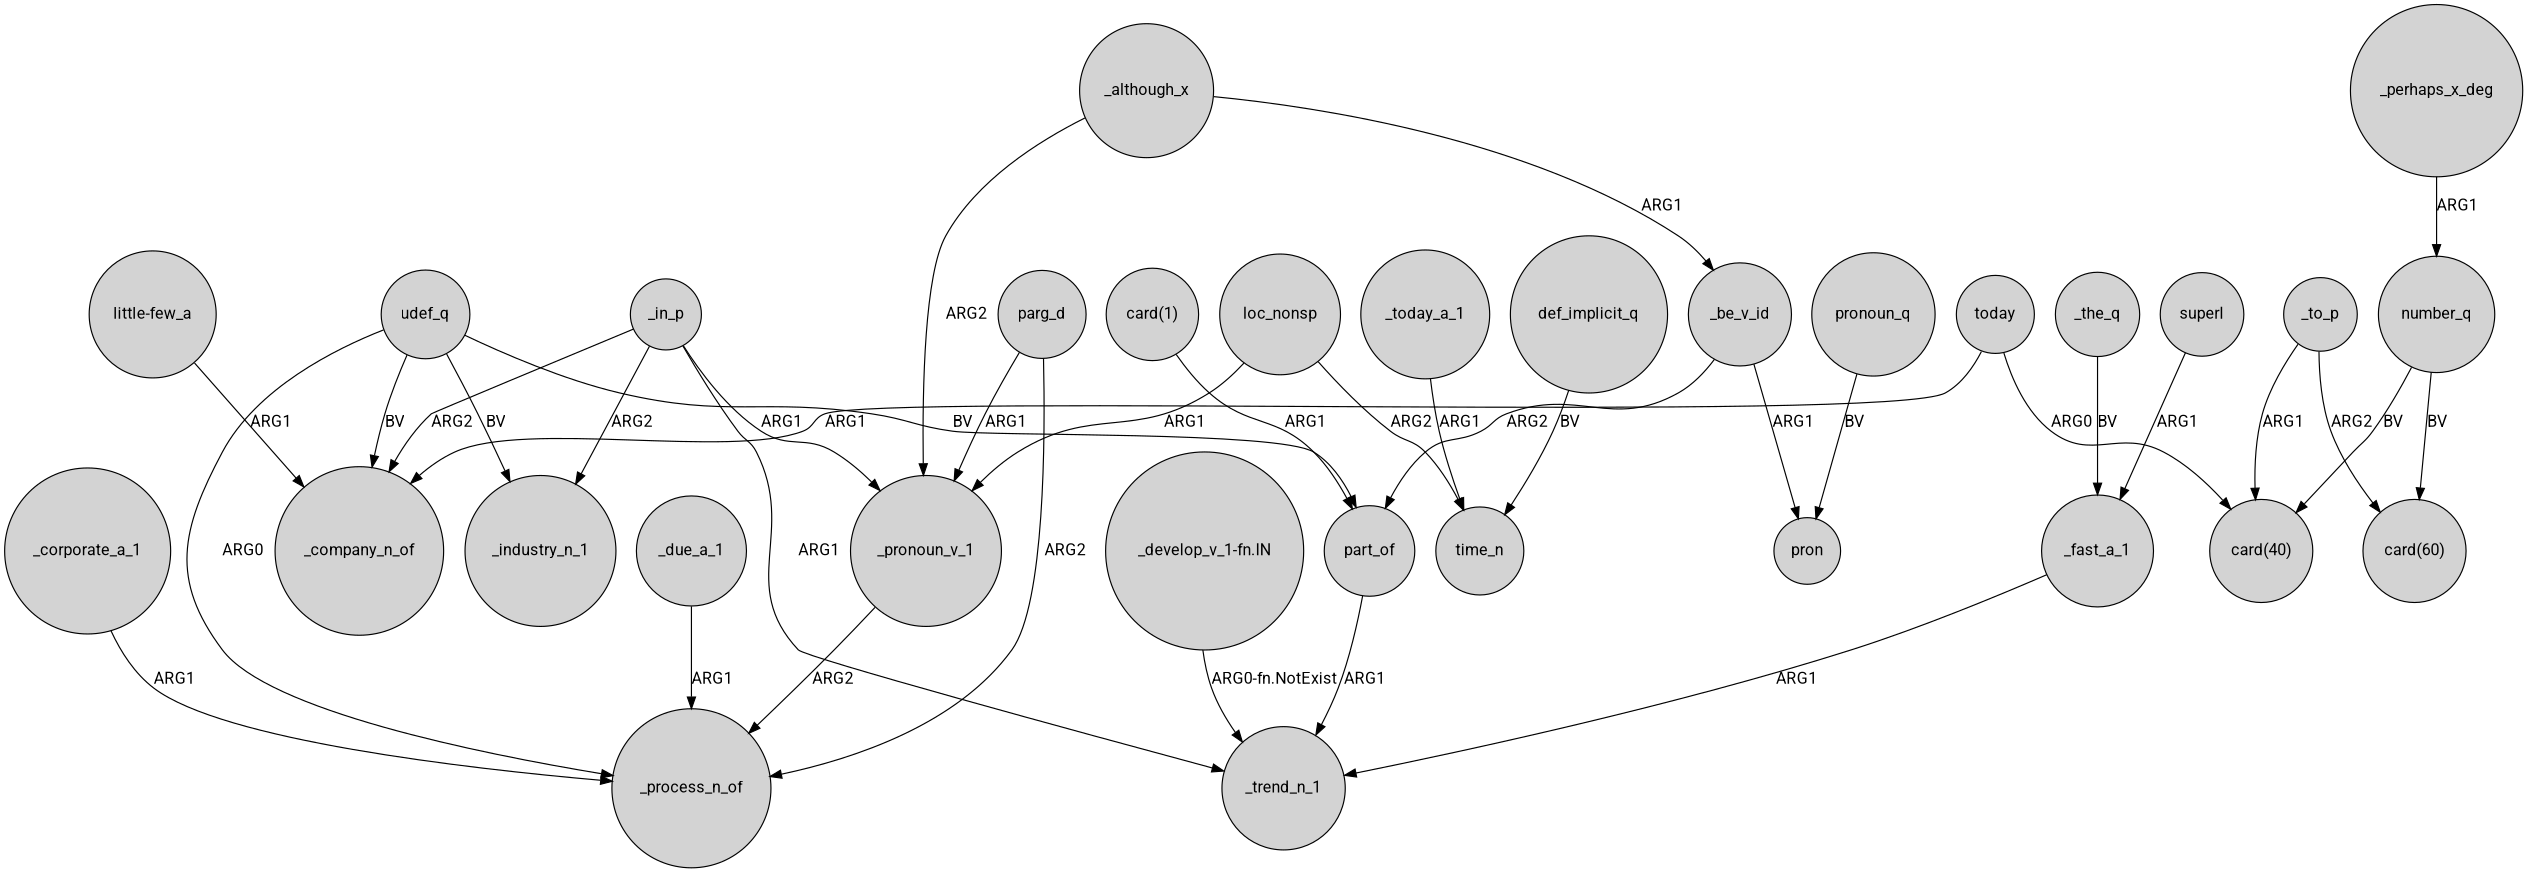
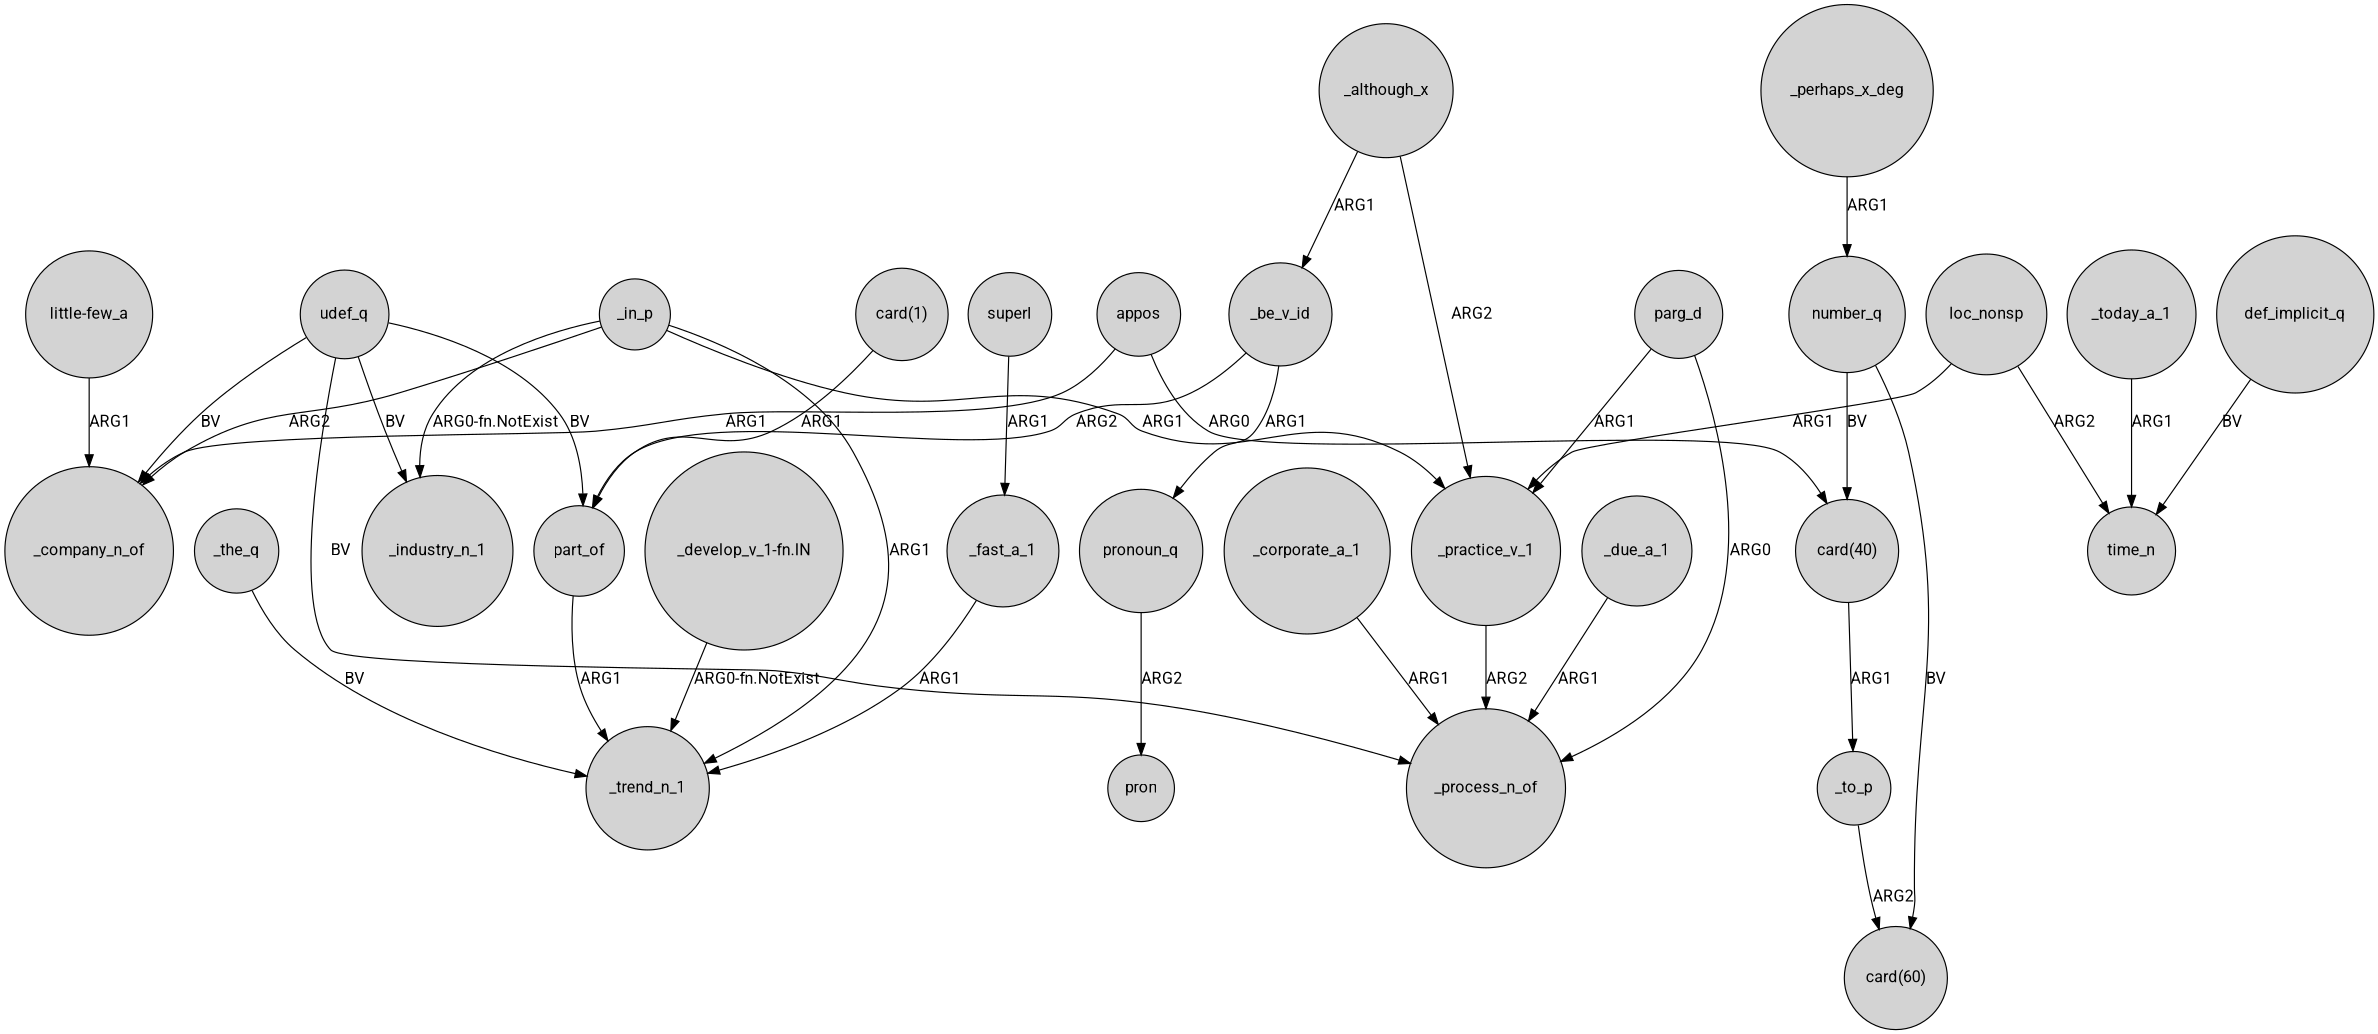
(1995, 314) -> (1139, 314)
(2263, 412) -> (1851, 671)
(2098, 420) -> (394, 712)
(632, 423) -> (496, 423)
(1855, 423) -> (1162, 679)
(1774, 436) -> (1255, 432)
(243, 551) -> (341, 551)
(926, 551) -> (1486, 551)
(1065, 551) -> (1751, 551)
